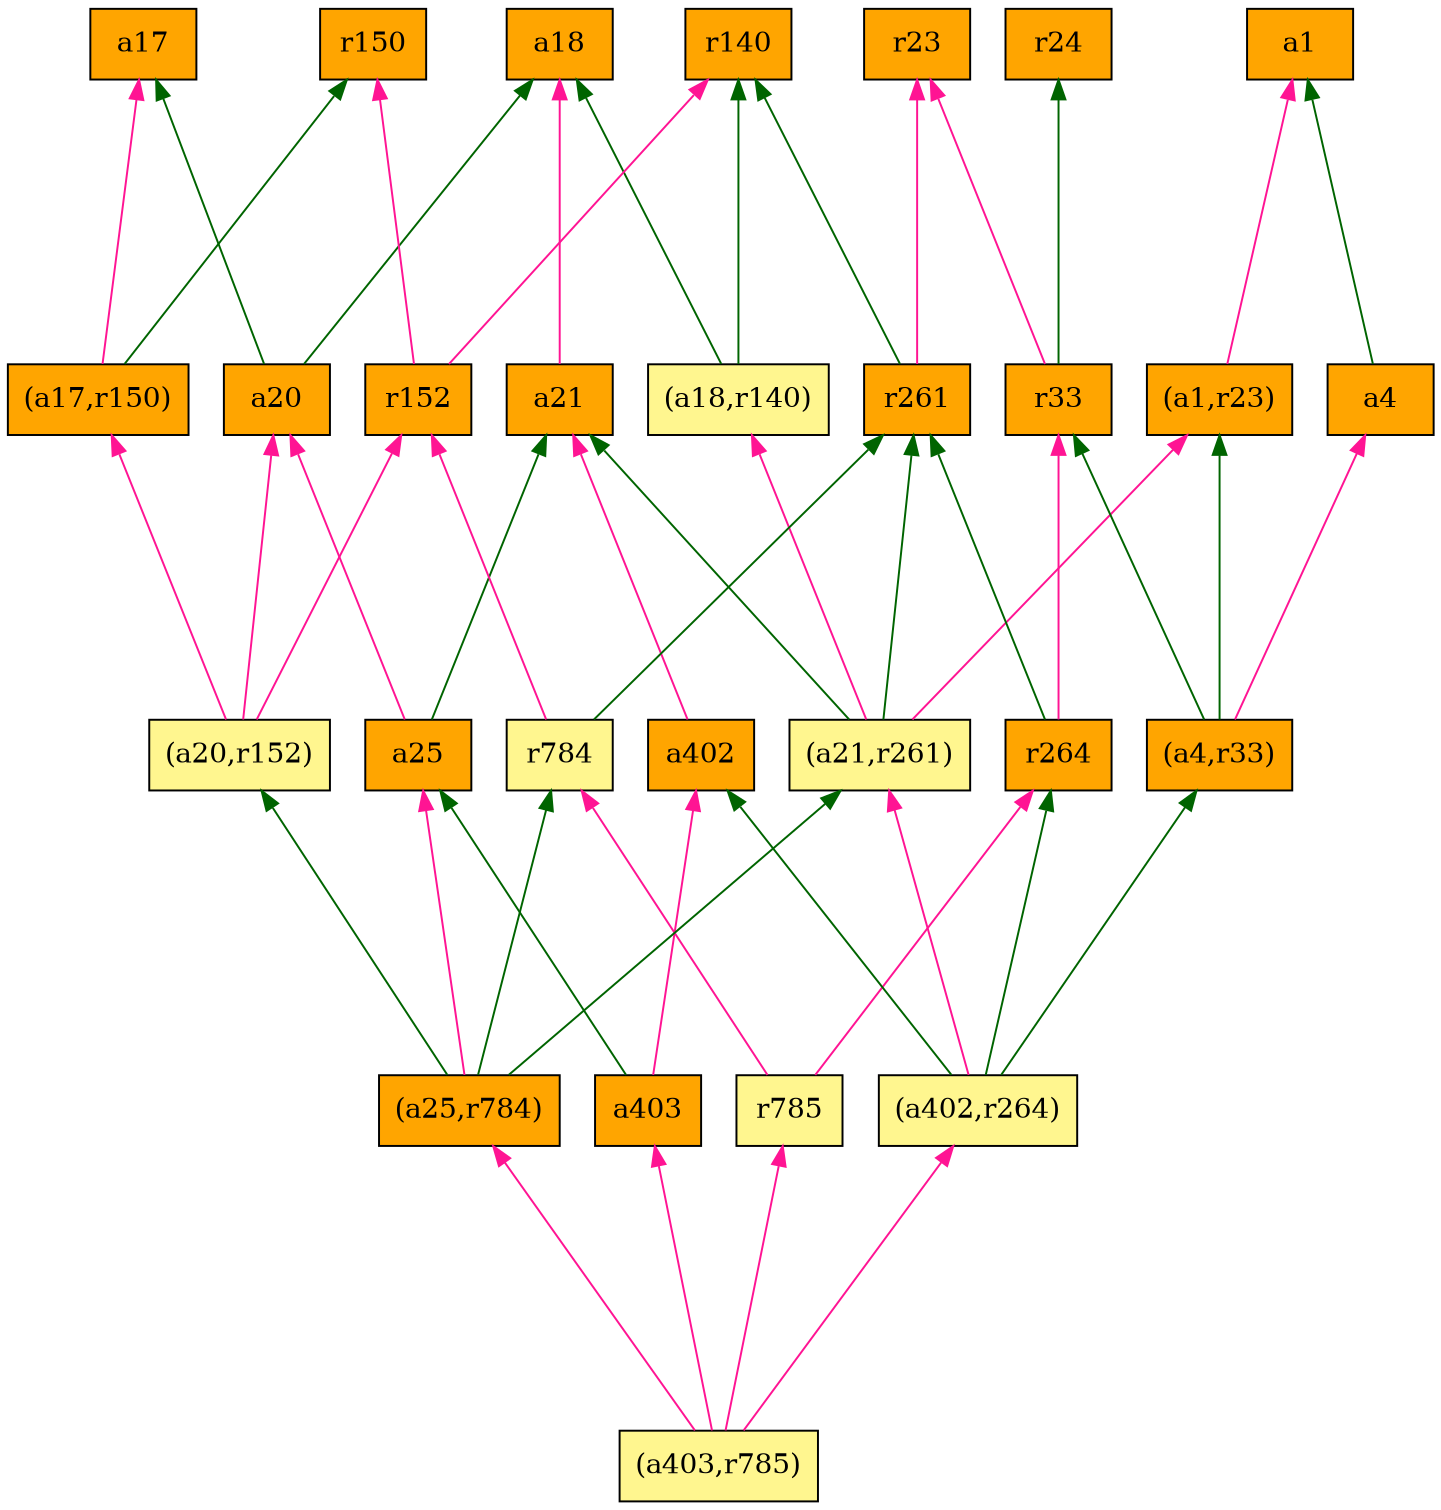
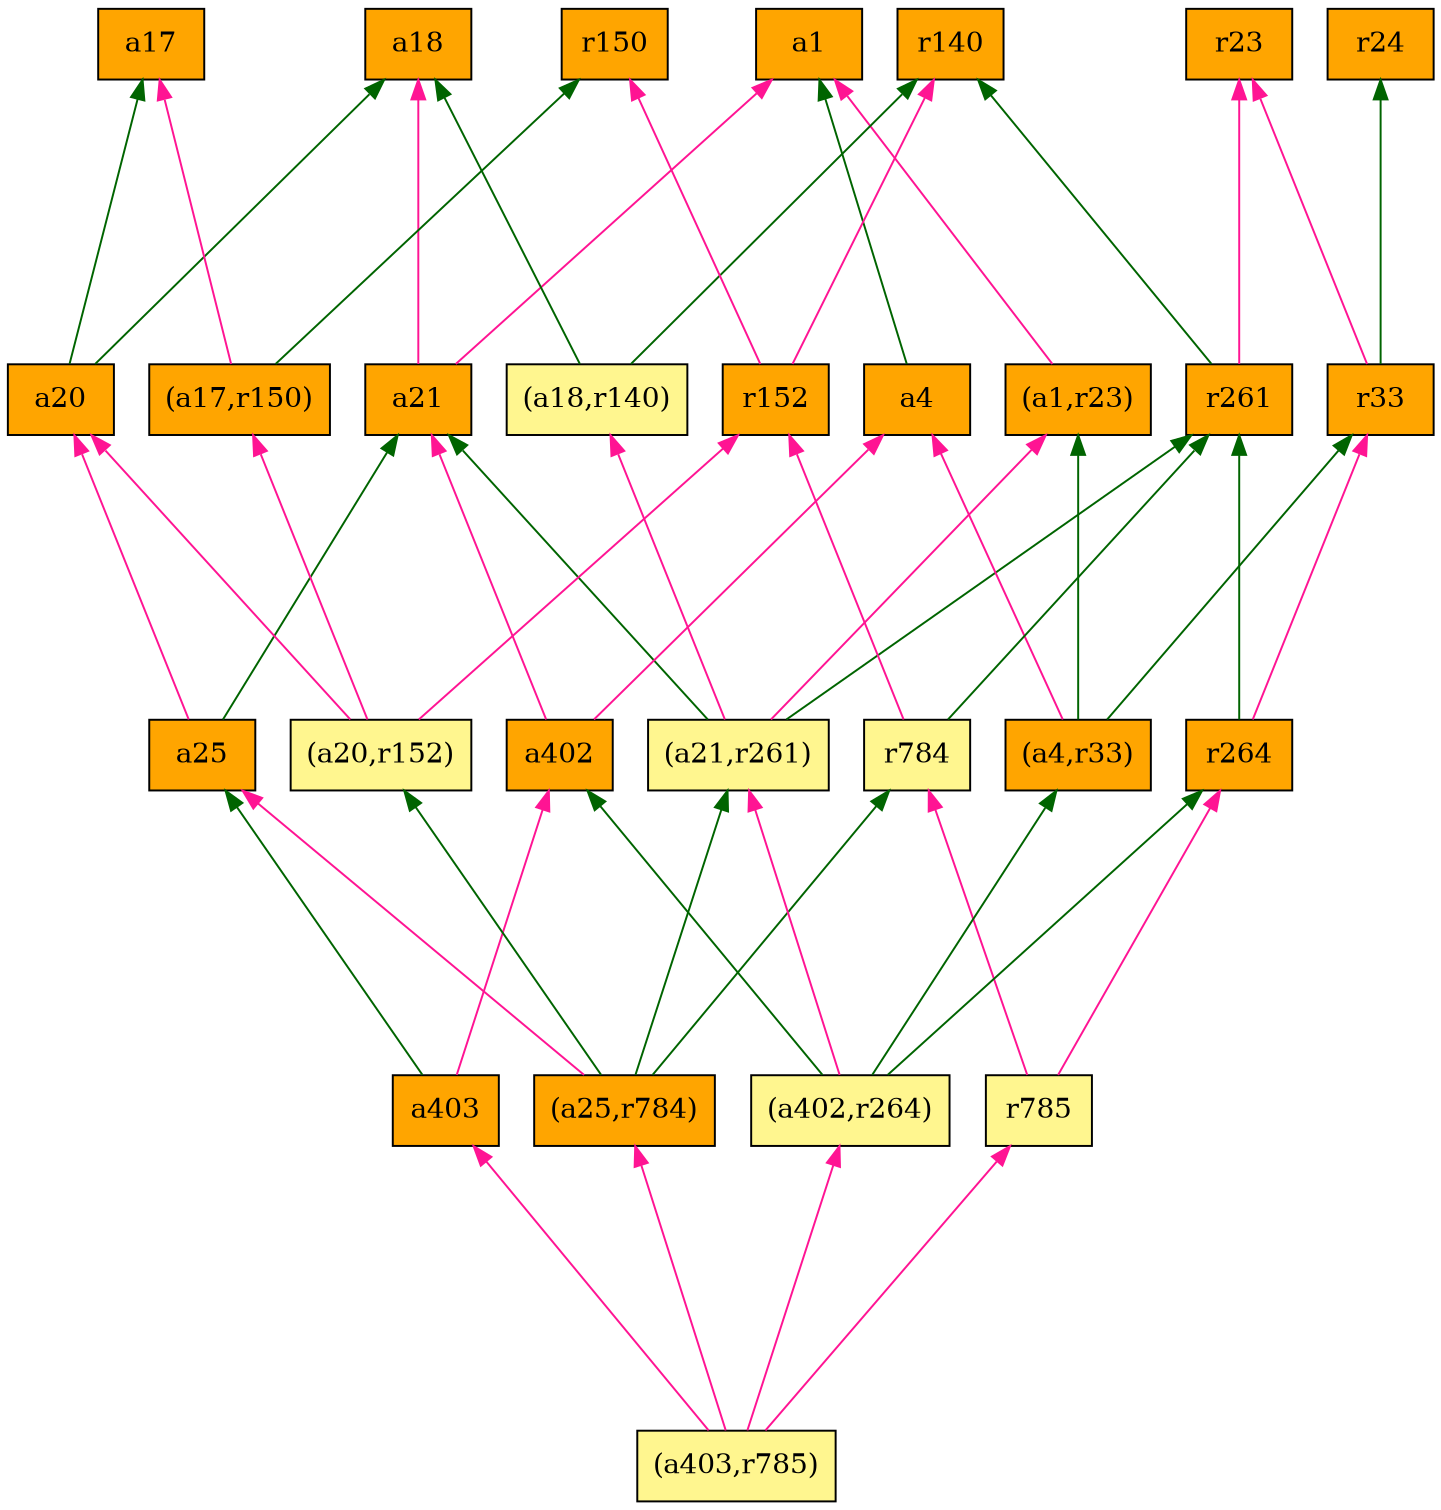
none -> (606, 229)
none -> (731, 585)
